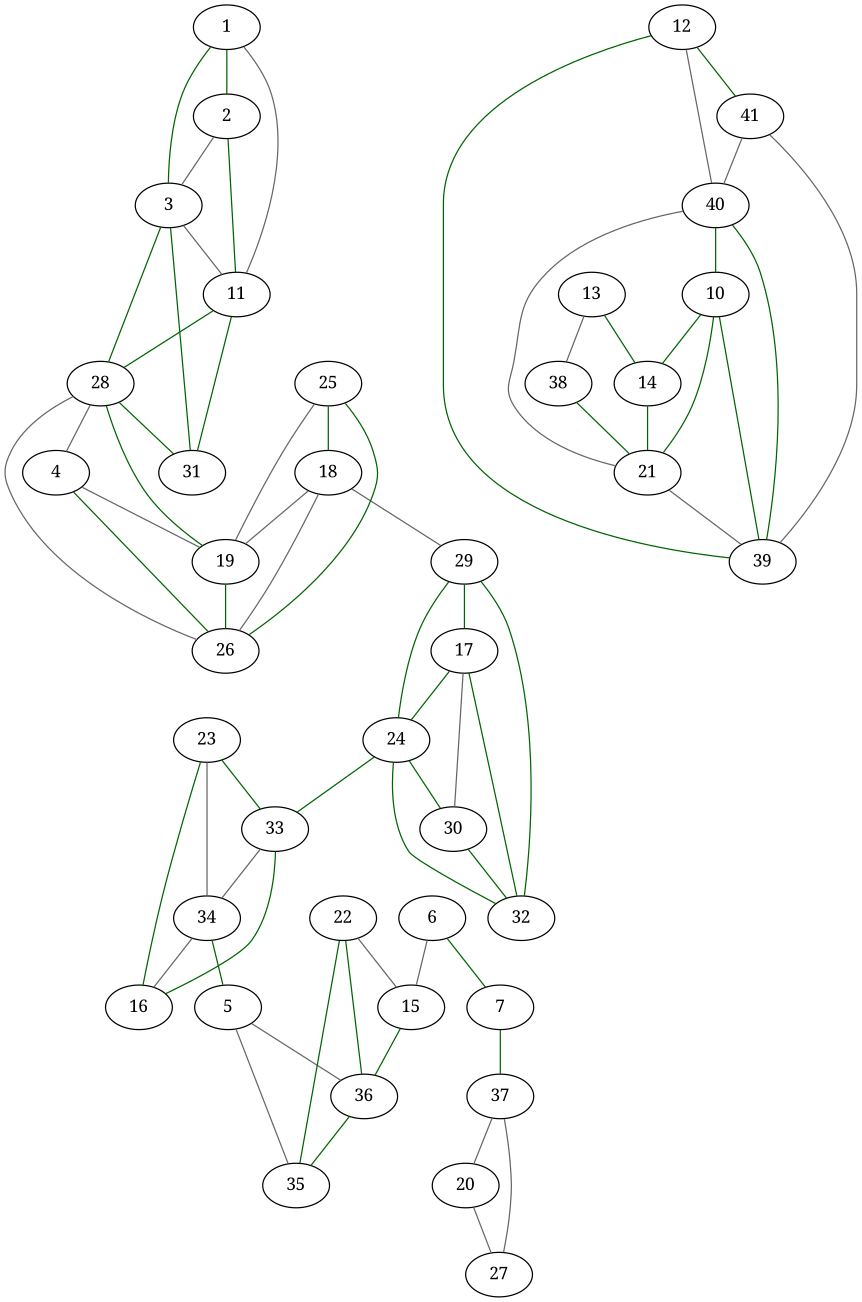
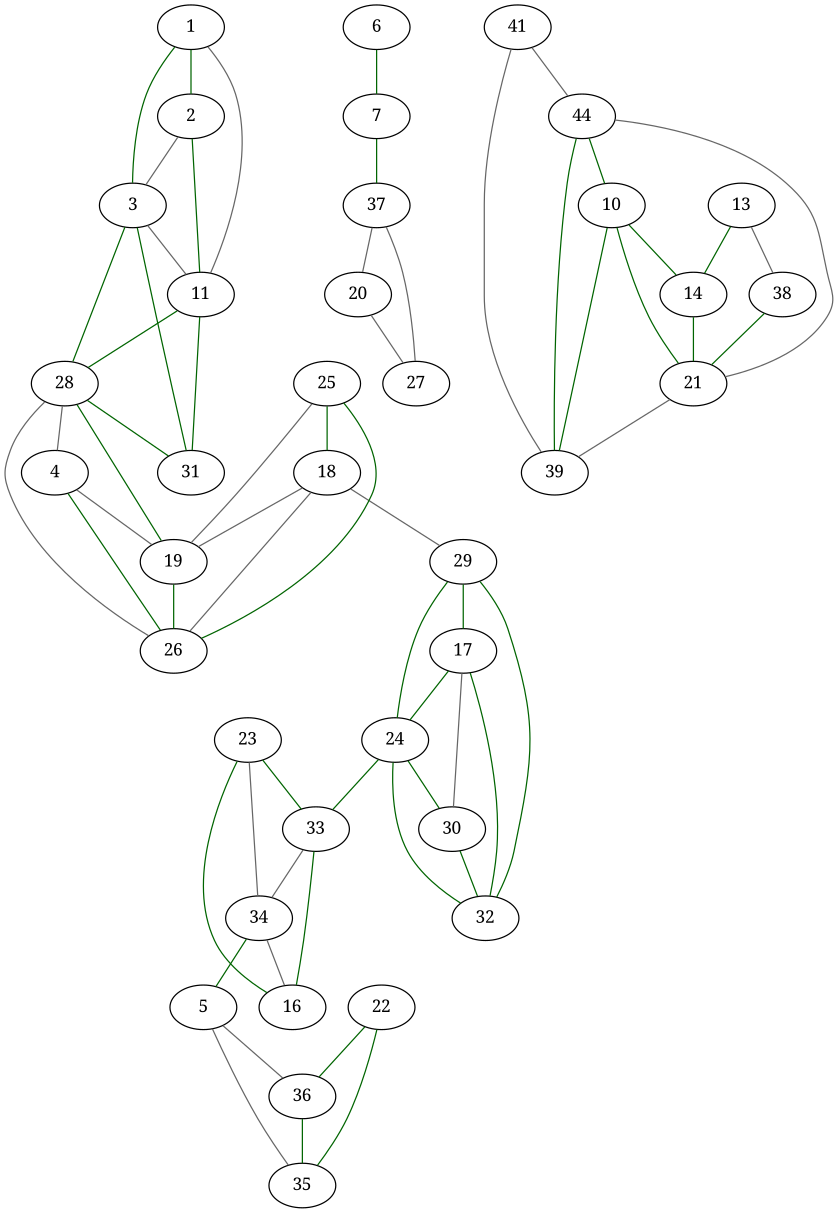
(682, 27) -> none
(716, 205) -> (582, 116)
(411, 1007) -> none
